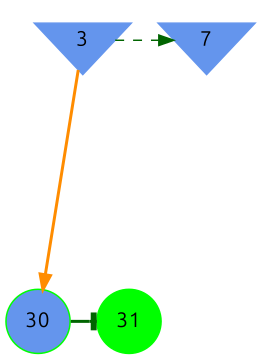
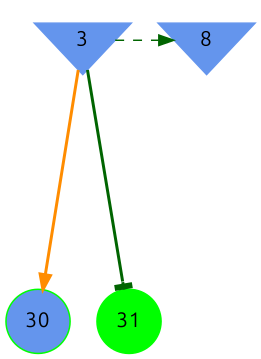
(207, 40) -> (207, 40)
(80, 321) -> (105, 176)
